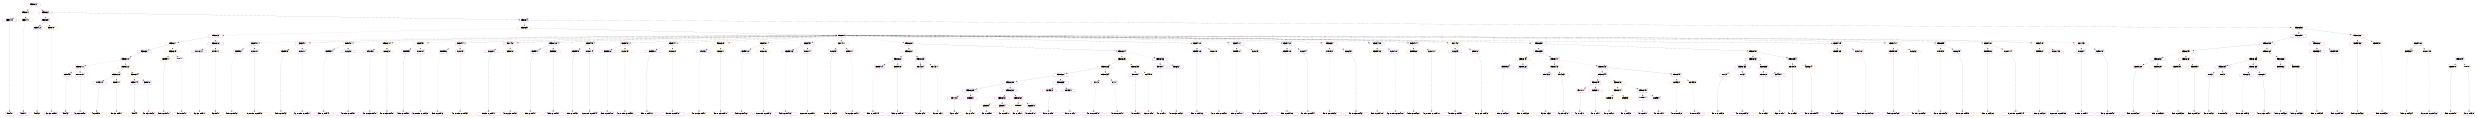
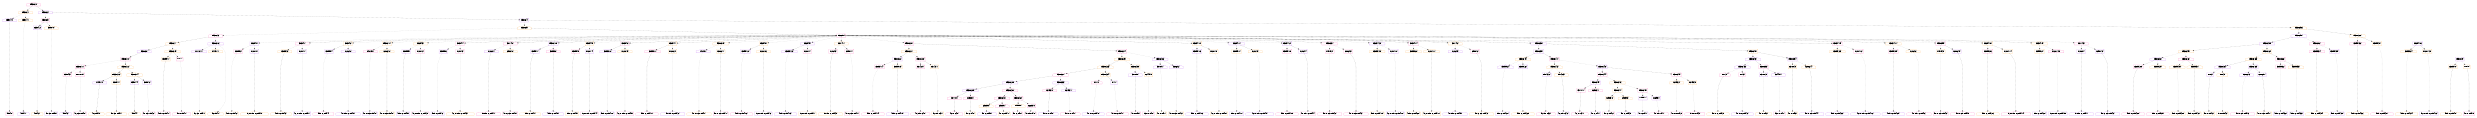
(216, 82) -> (226, 78)
